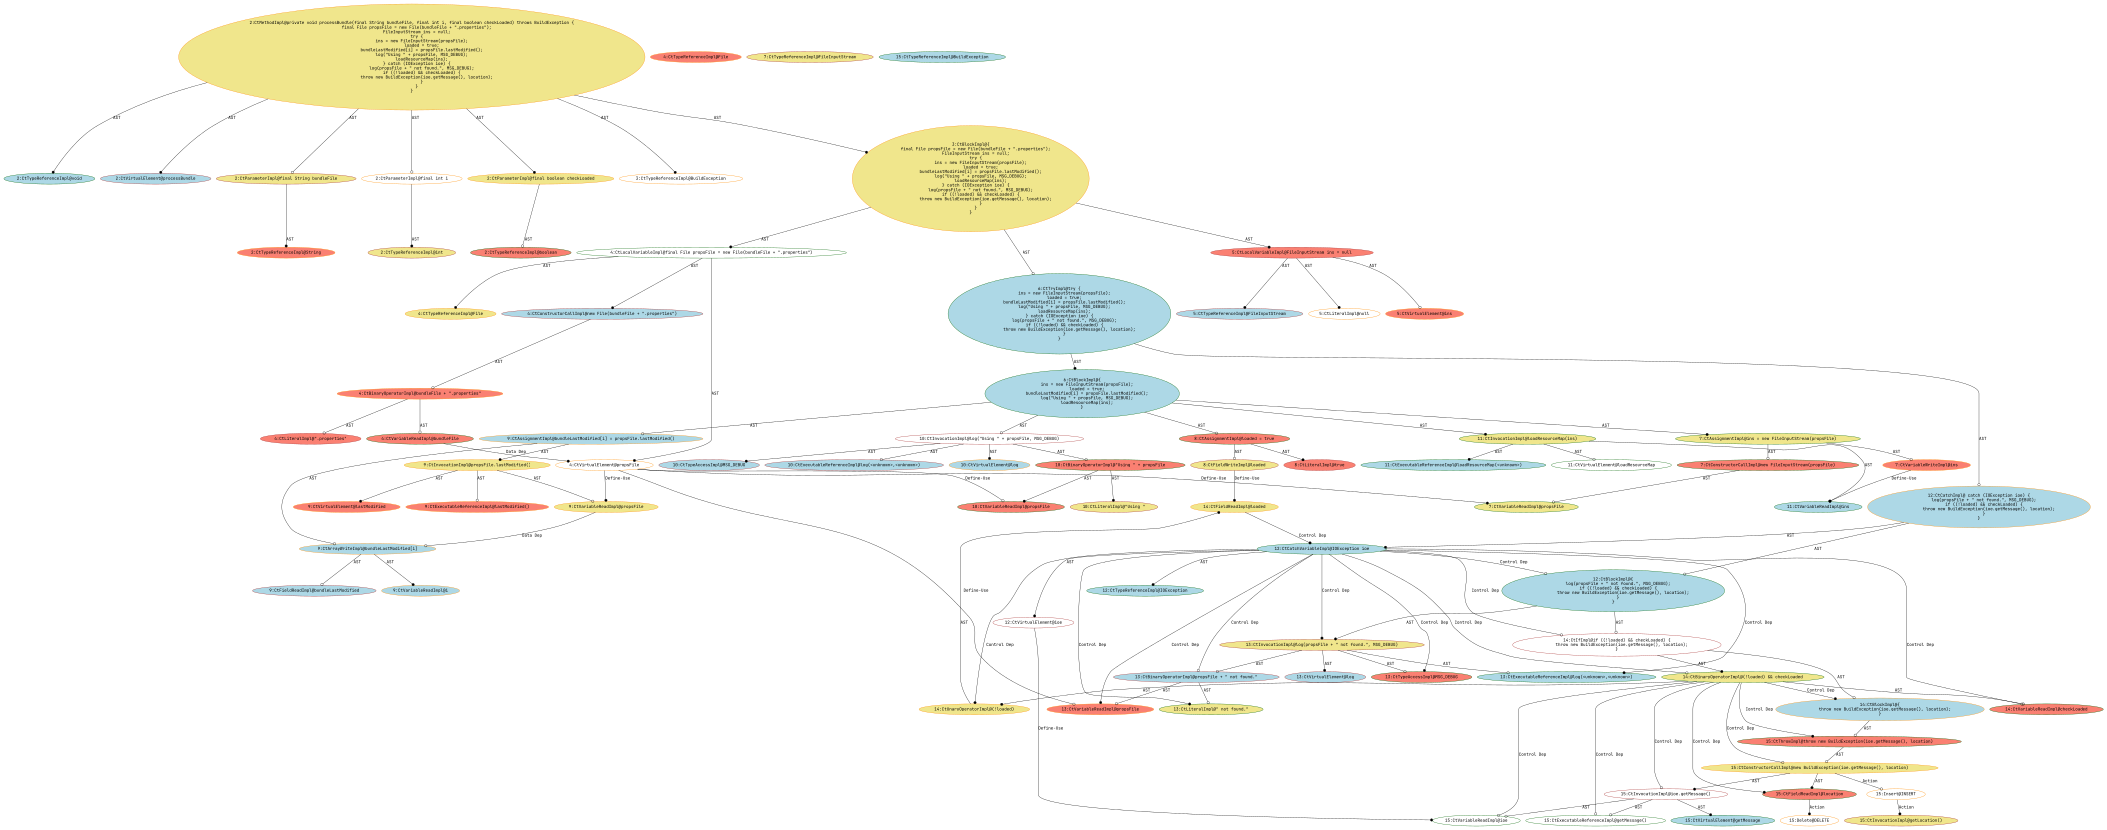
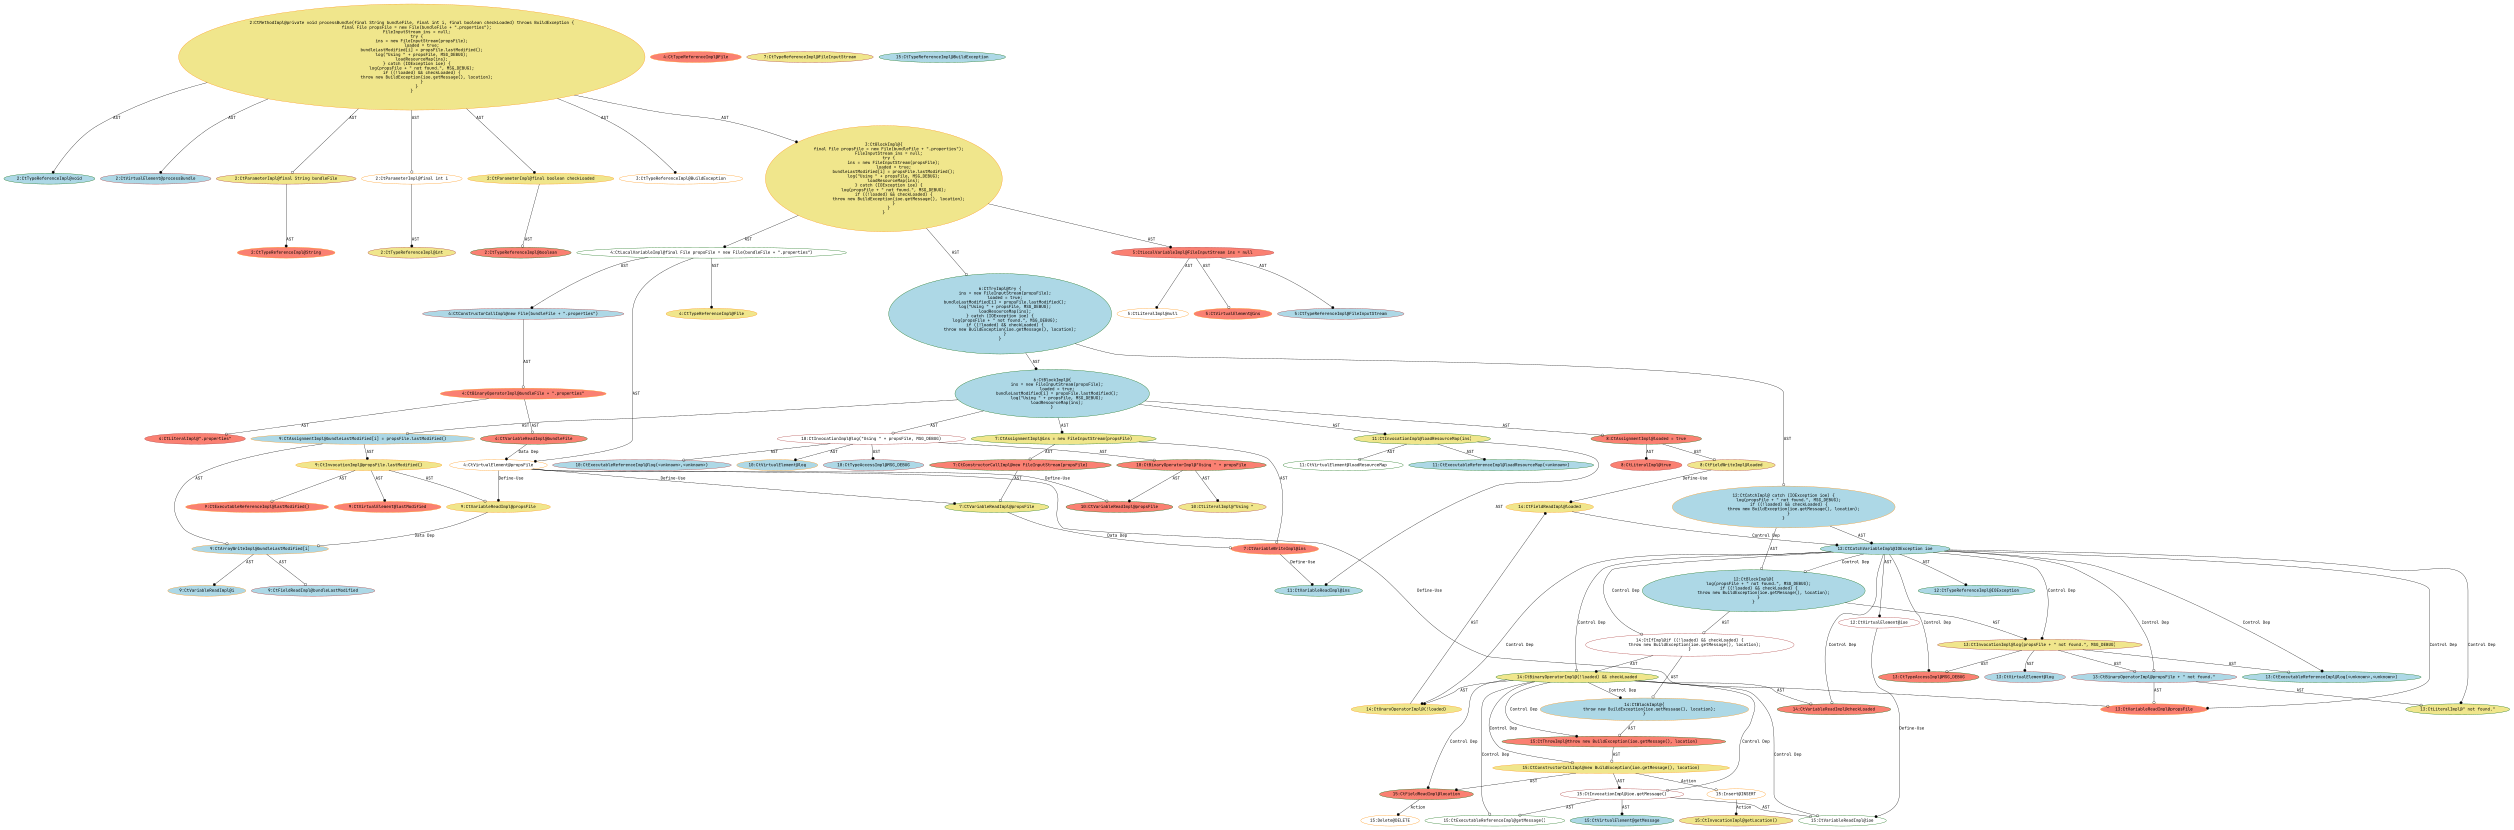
none -> (1117, 539)
